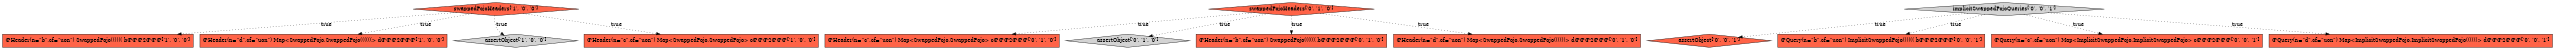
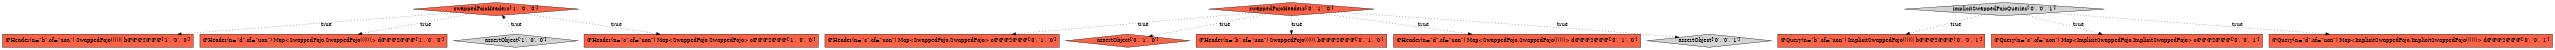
(495, 25) -> (510, 26)
(1855, 25) -> (1505, 24)
(1128, 41) -> (1128, 41)
(1709, 41) -> (1709, 41)
